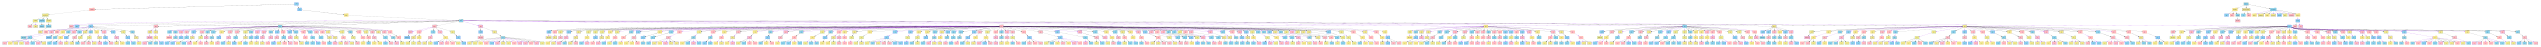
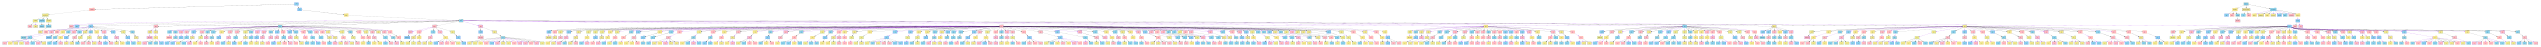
(2285, 15) -> (2285, 15)
